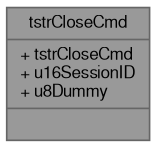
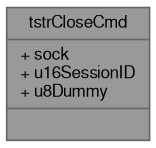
(76, 55) -> (45, 55)
